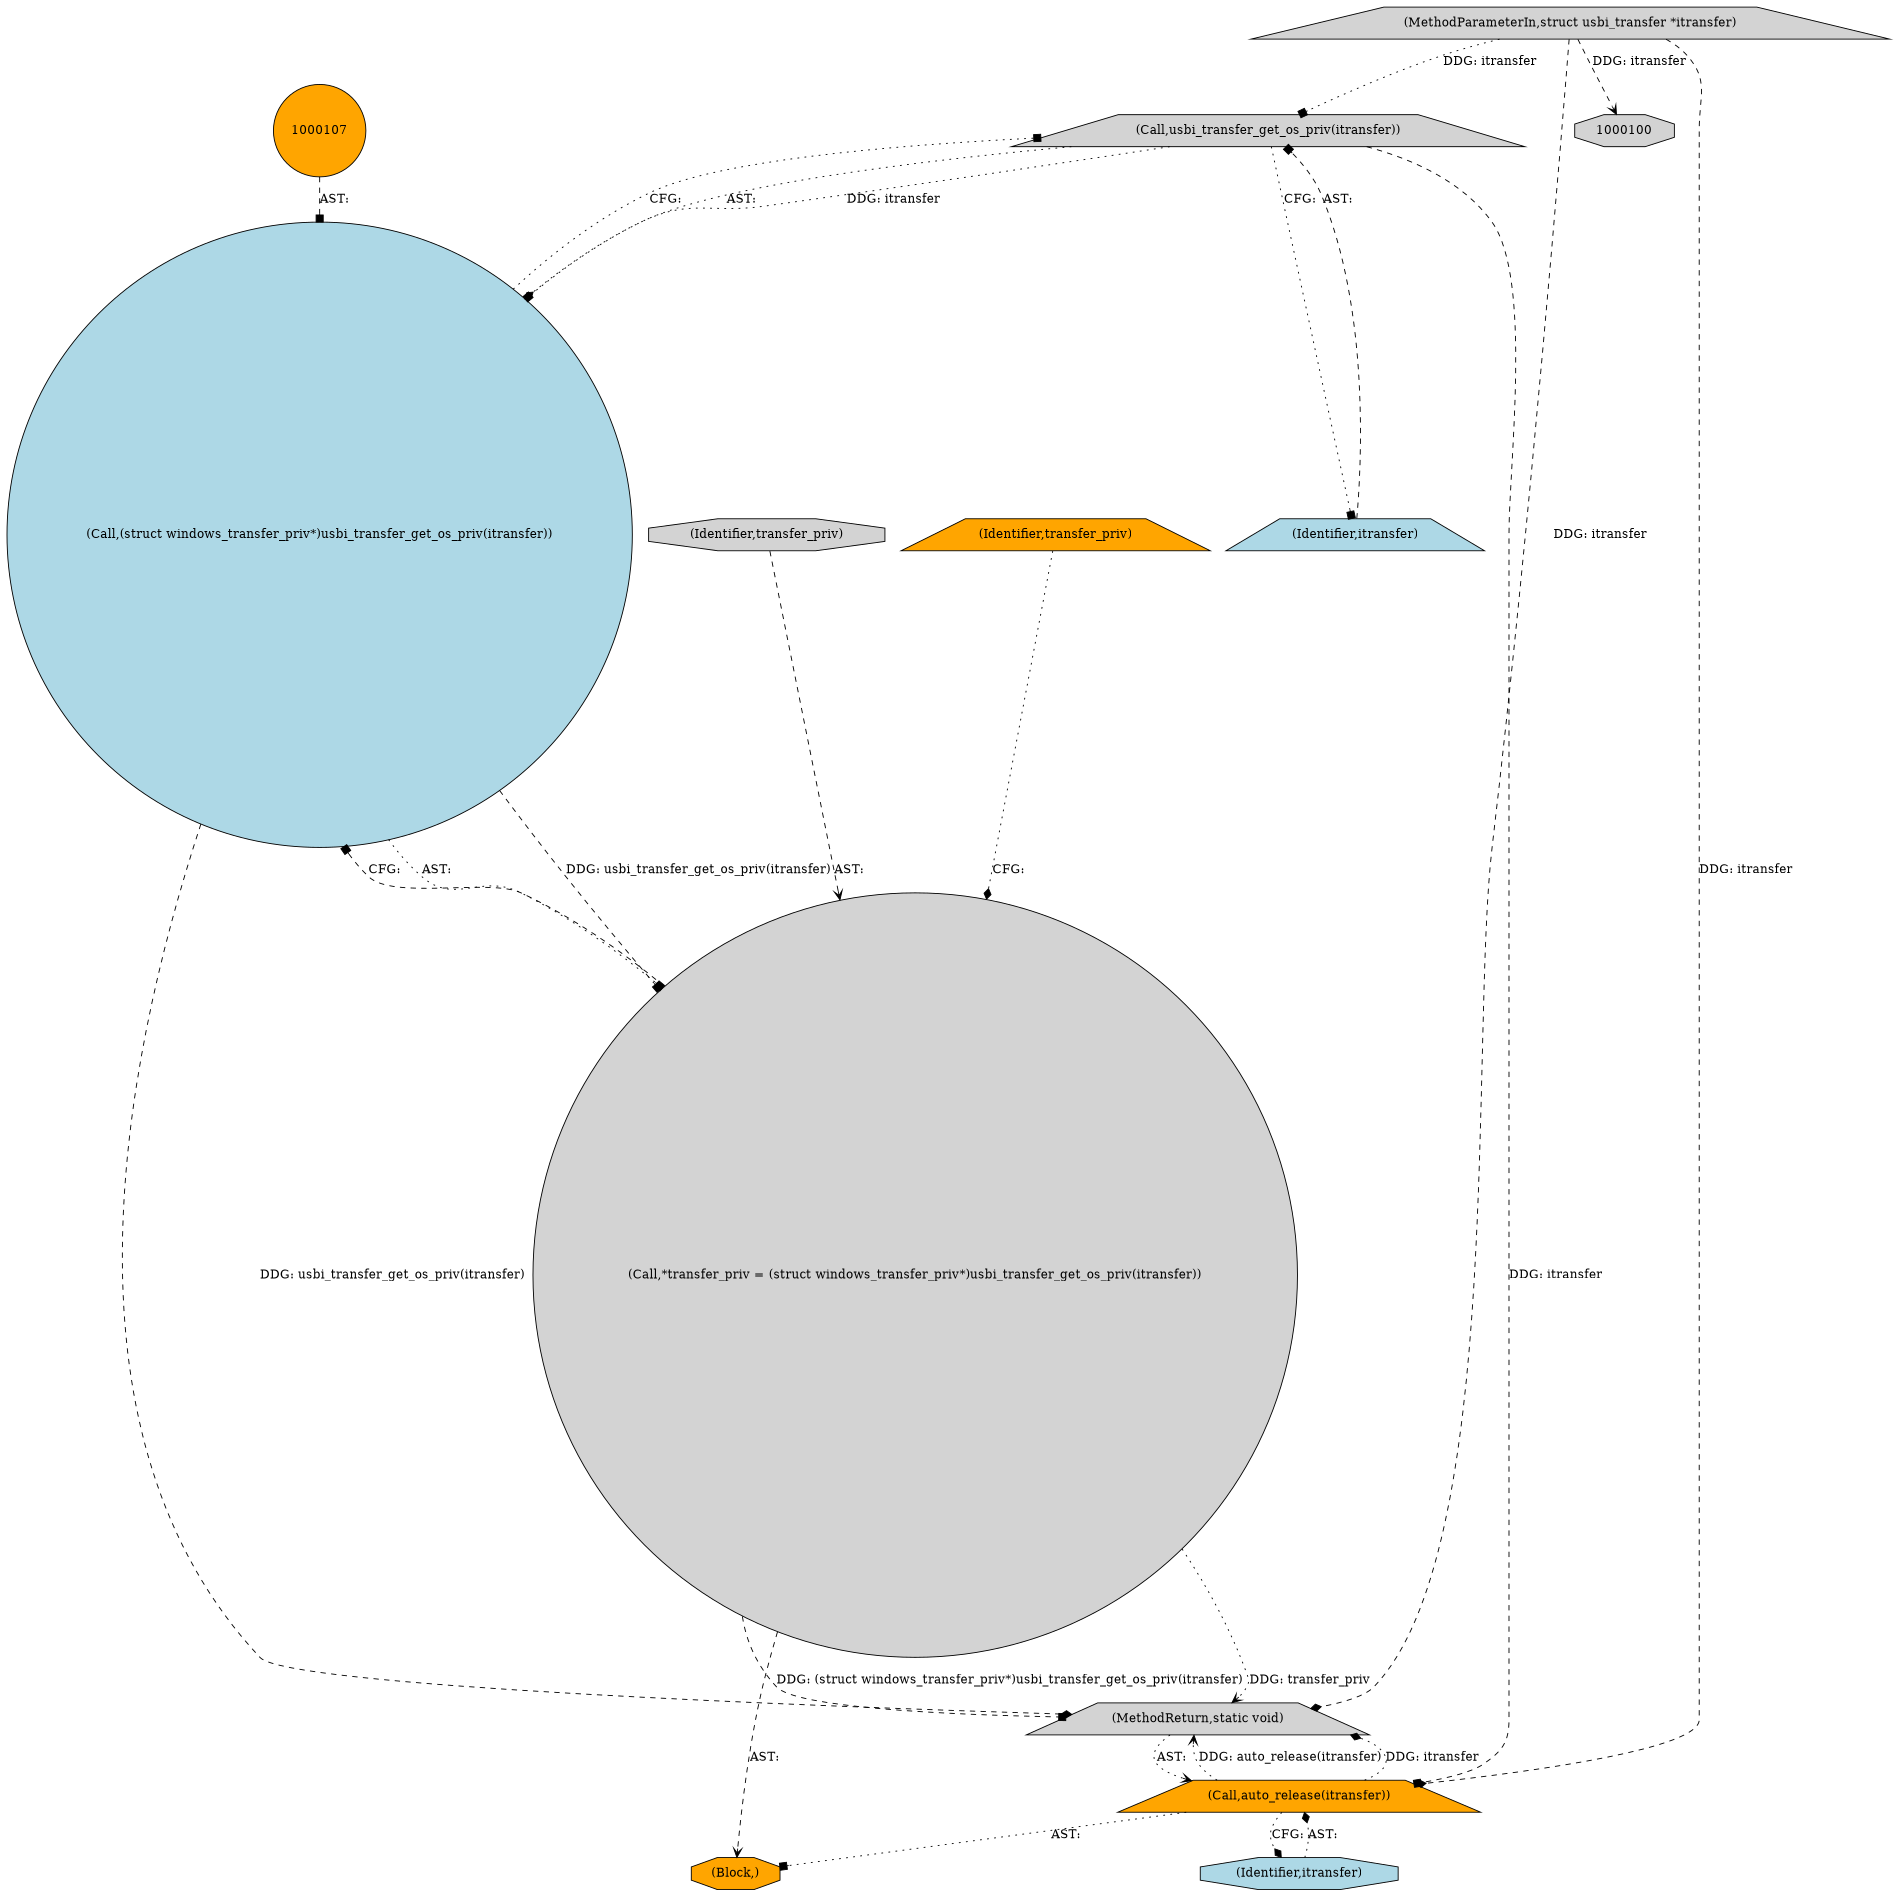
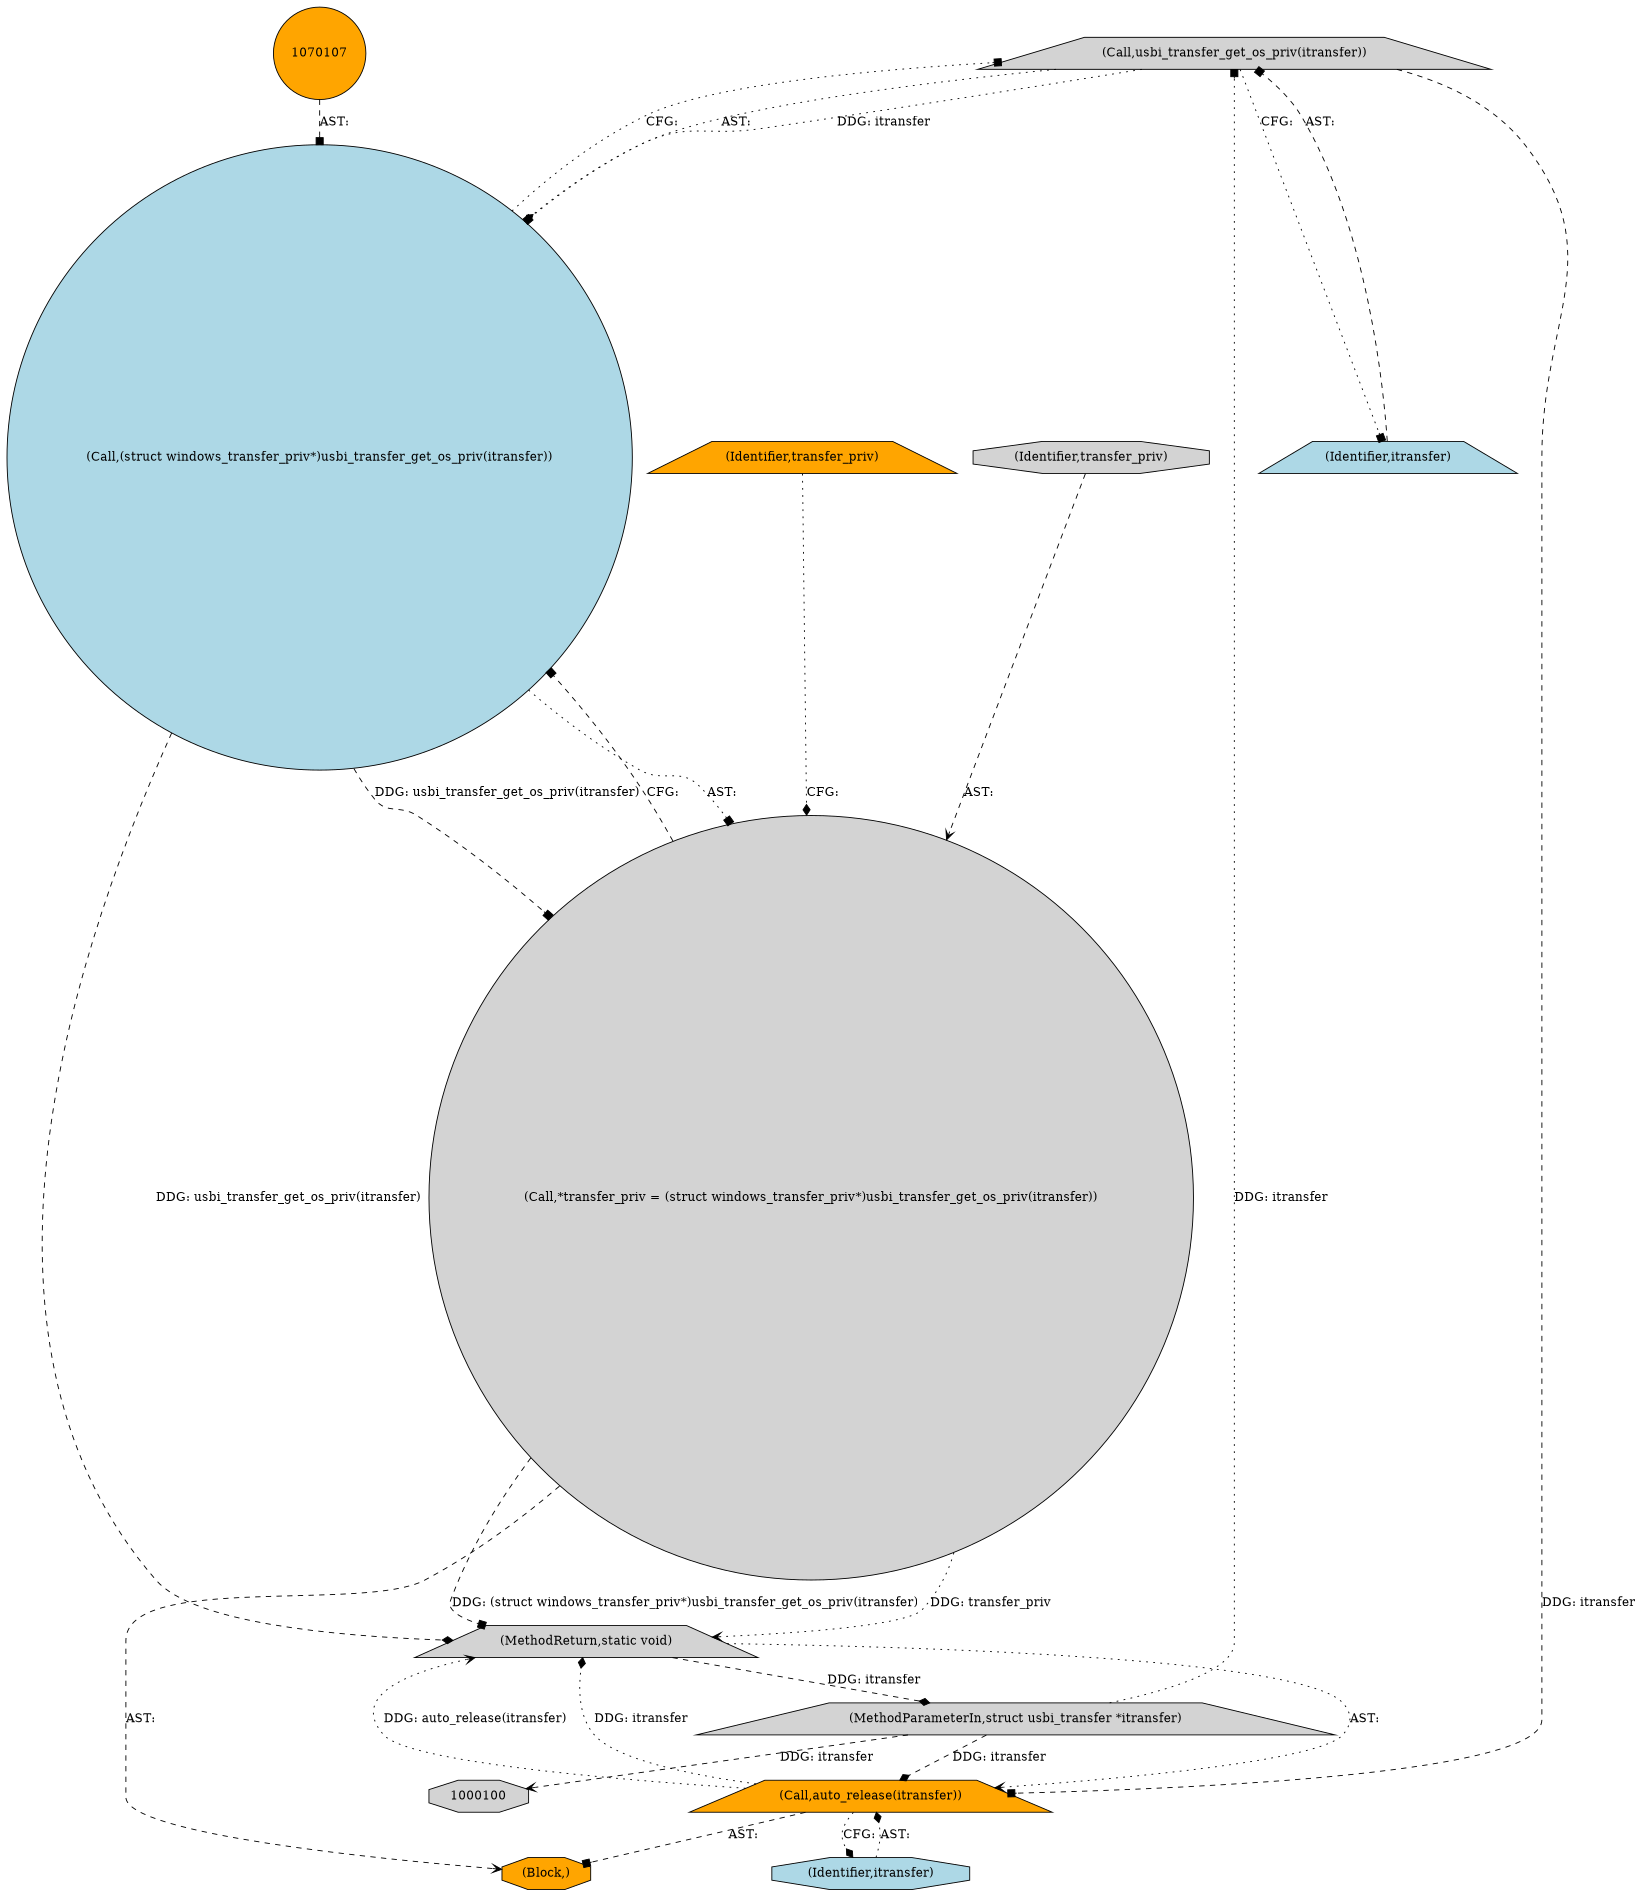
(320, 131) -> (320, 53)
(1488, 899) -> (796, 1679)
(988, 1839) -> (699, 1837)
